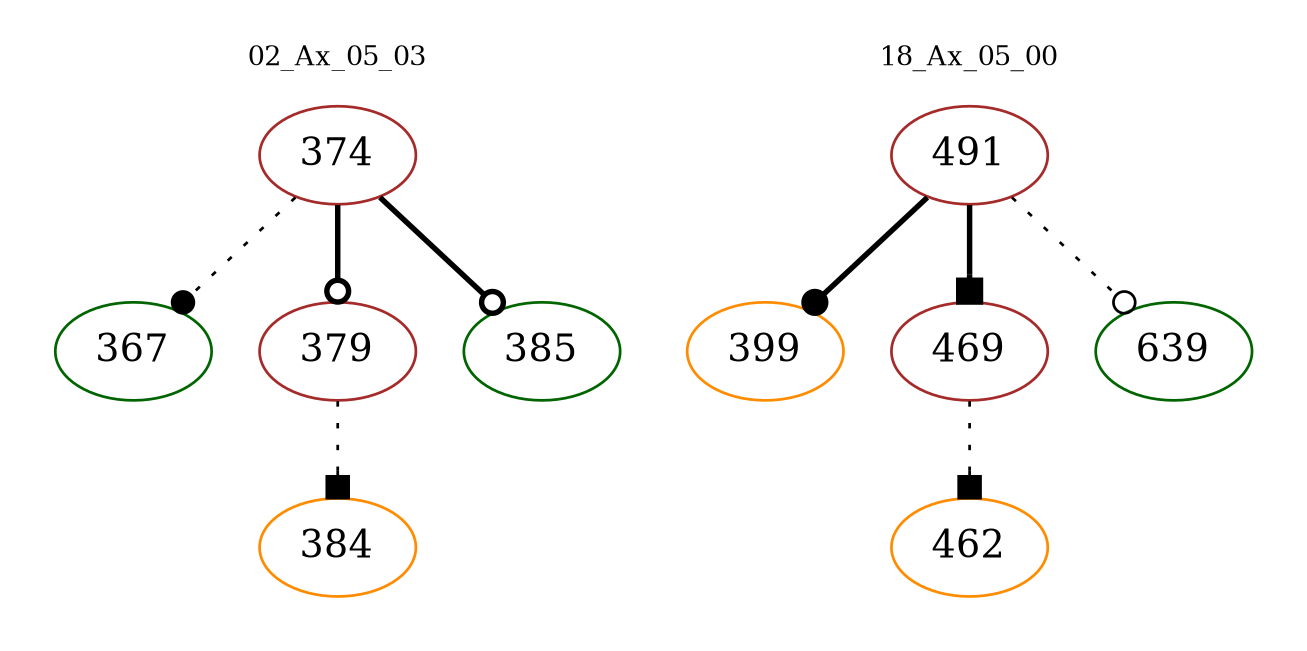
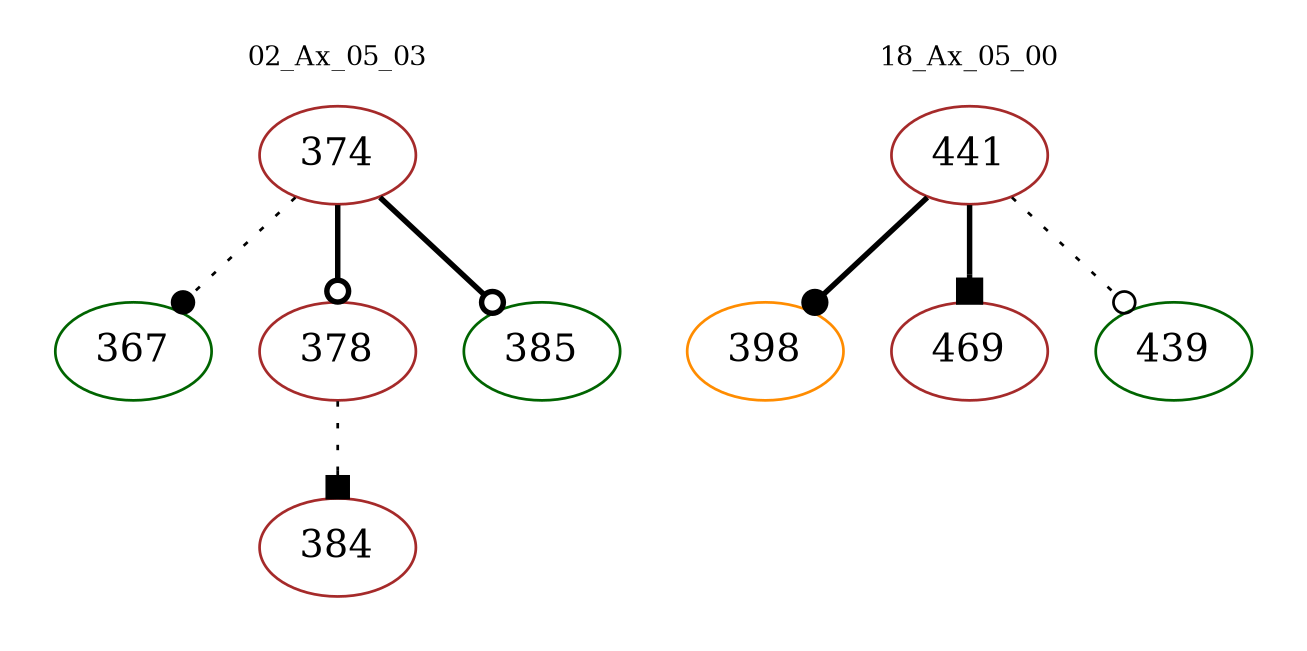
(970, 155) -> (970, 155)
(338, 351) -> (338, 351)
(765, 351) -> (765, 351)
(1174, 351) -> (1174, 351)
(338, 547) -> (338, 547)
(970, 547) -> none
